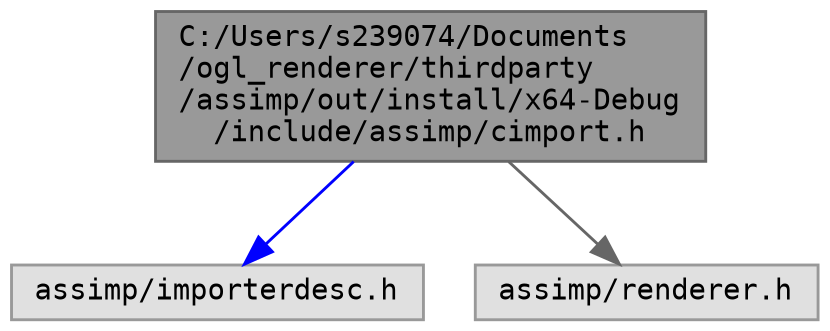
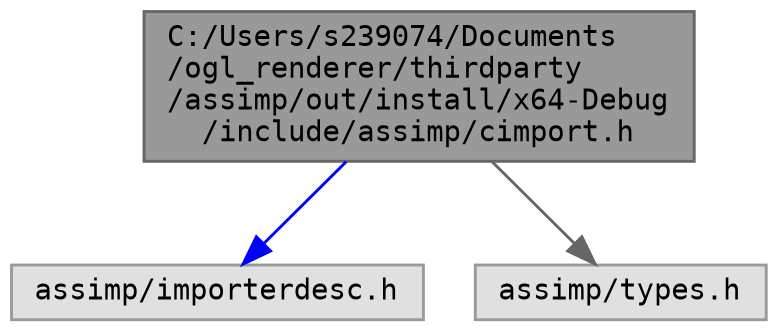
(647, 292) -> (621, 292)
